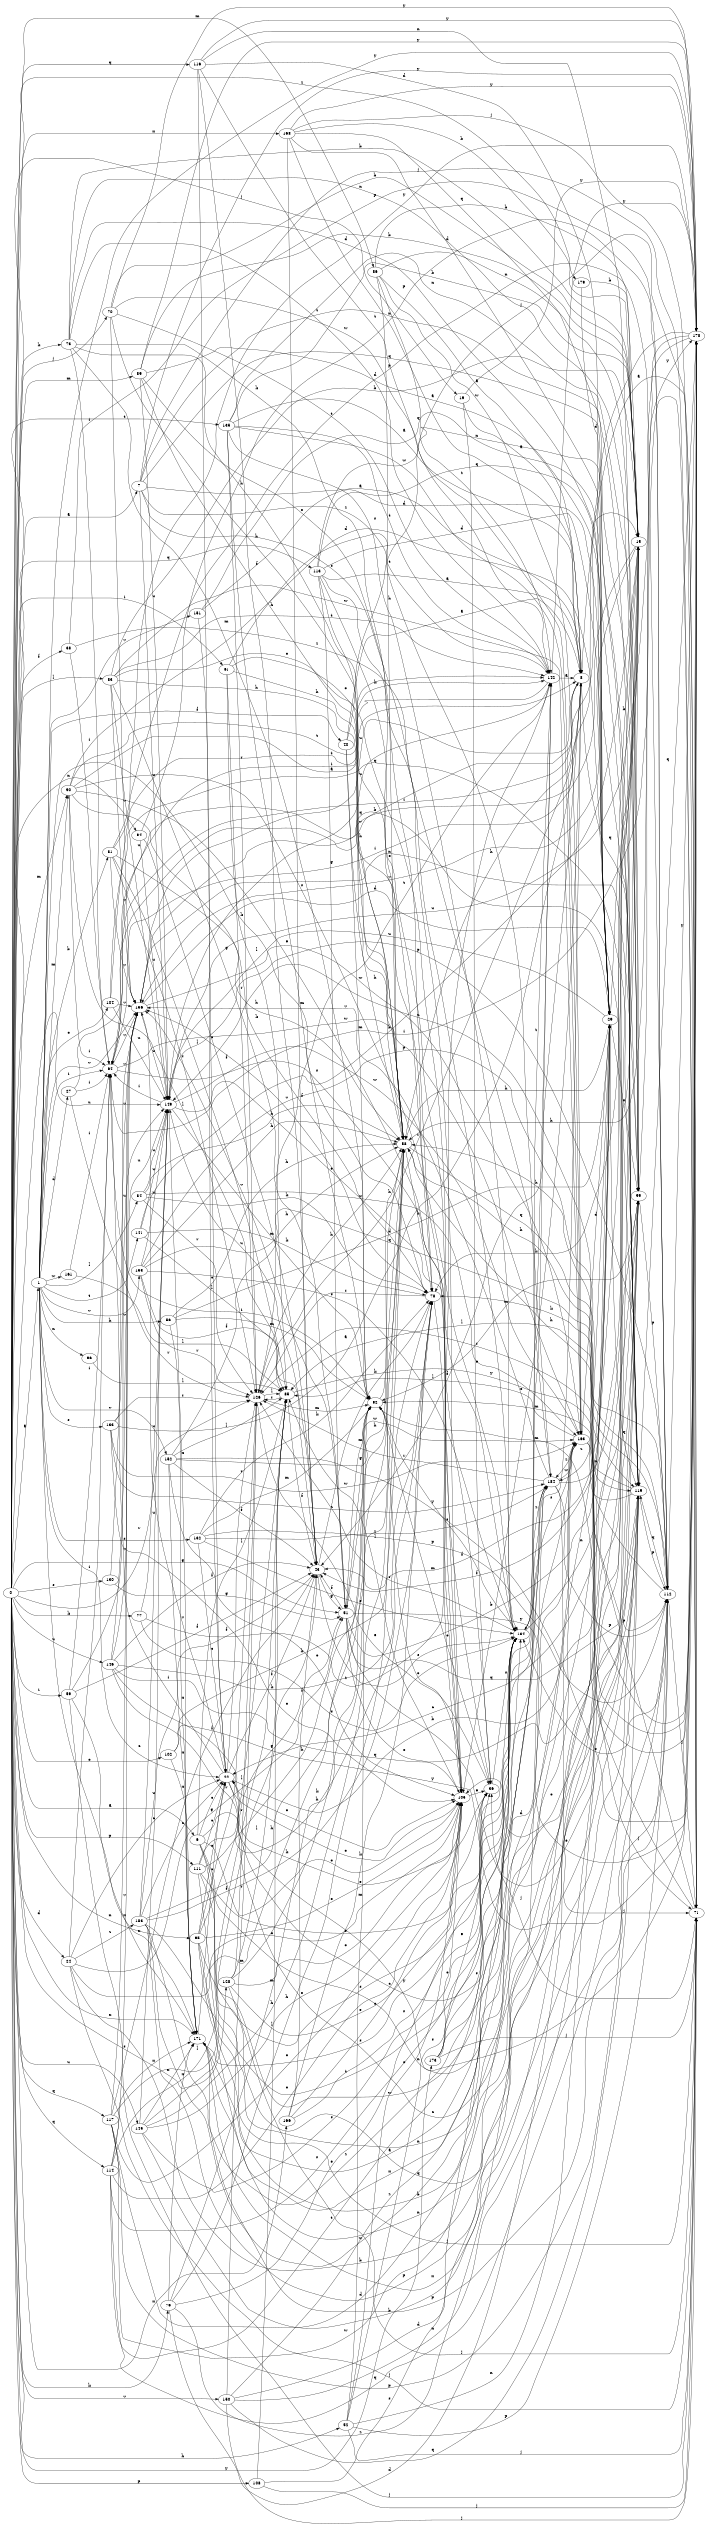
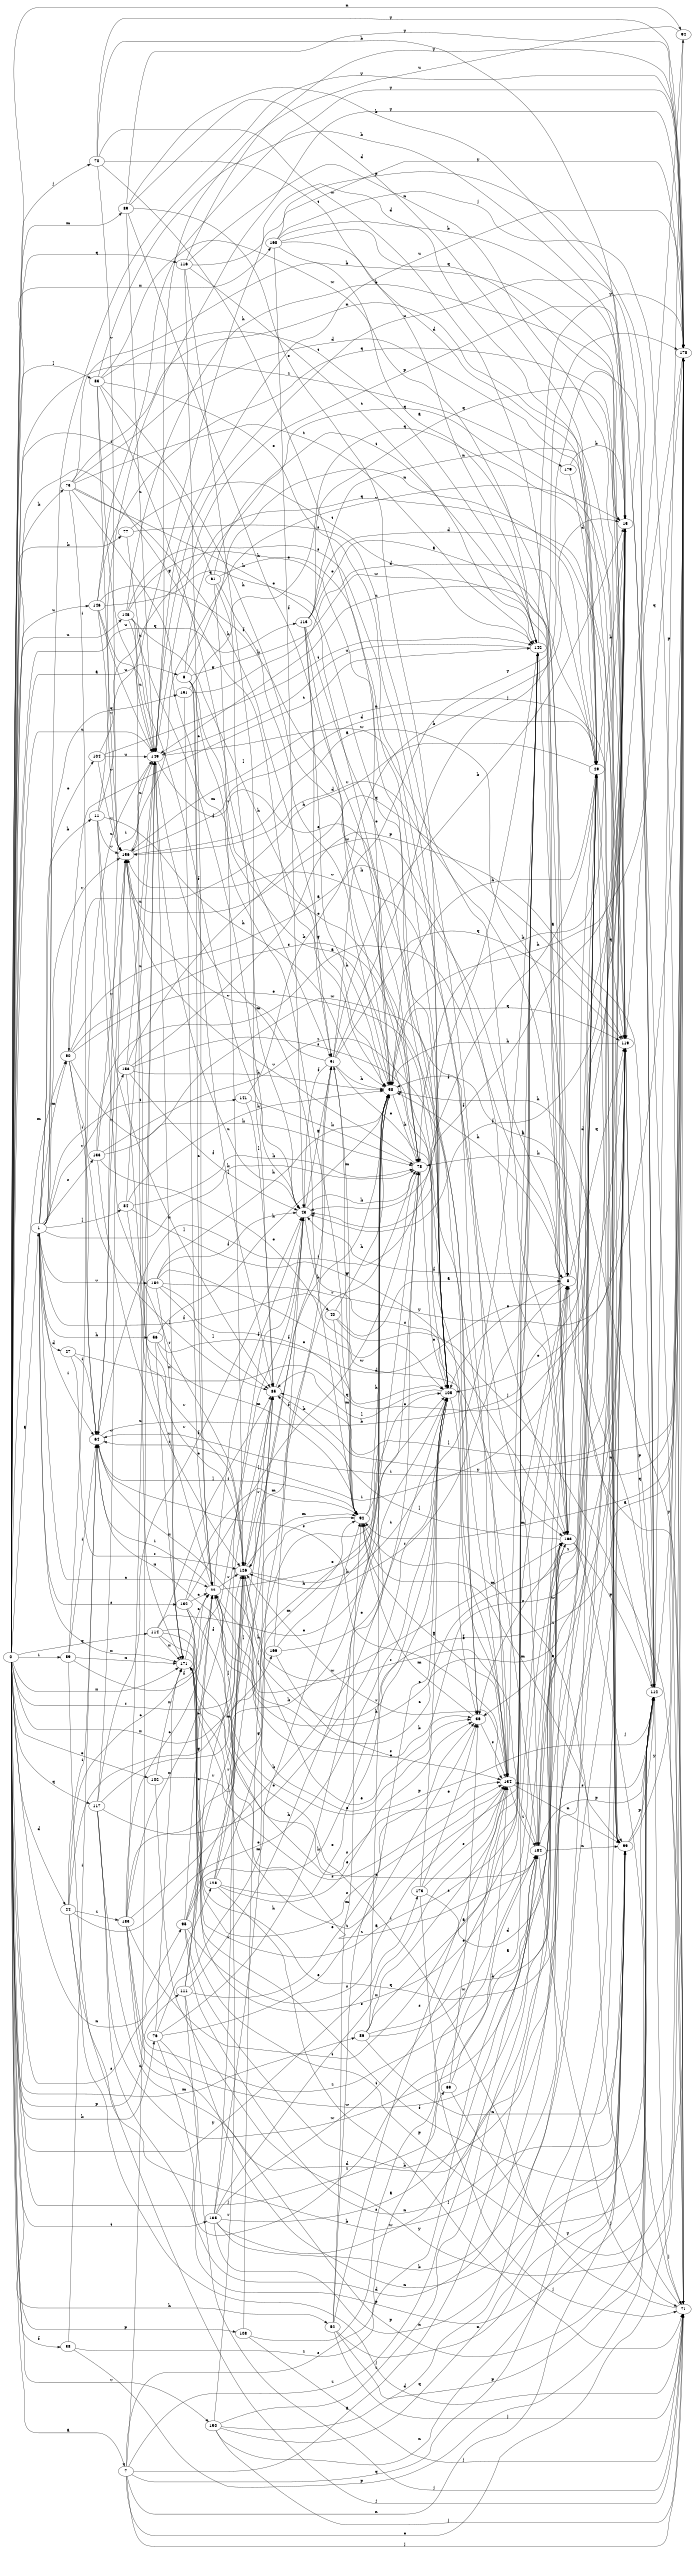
(418, 69) -> (405, 2533)
(629, 268) -> (666, 865)
(462, 398) -> (449, 2088)
(479, 560) -> (276, 840)
(125, 640) -> (111, 708)
(361, 738) -> (347, 733)
(110, 852) -> (97, 816)
(155, 1171) -> none
(69, 1275) -> none
(89, 1358) -> none
(399, 1459) -> (426, 1656)
(545, 1533) -> (515, 1619)
(110, 1580) -> none
(127, 1706) -> none
(332, 1899) -> (318, 1849)
(433, 2276) -> (420, 2108)
